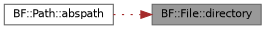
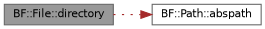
(127, 15) -> (127, 15)
